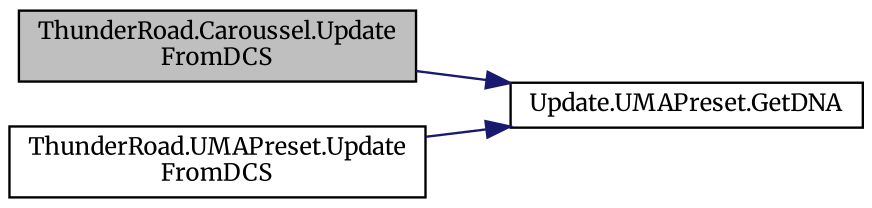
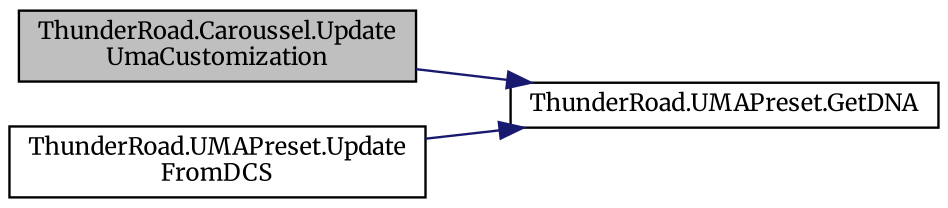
(217, 46) -> (217, 46)
(687, 105) -> (725, 105)
